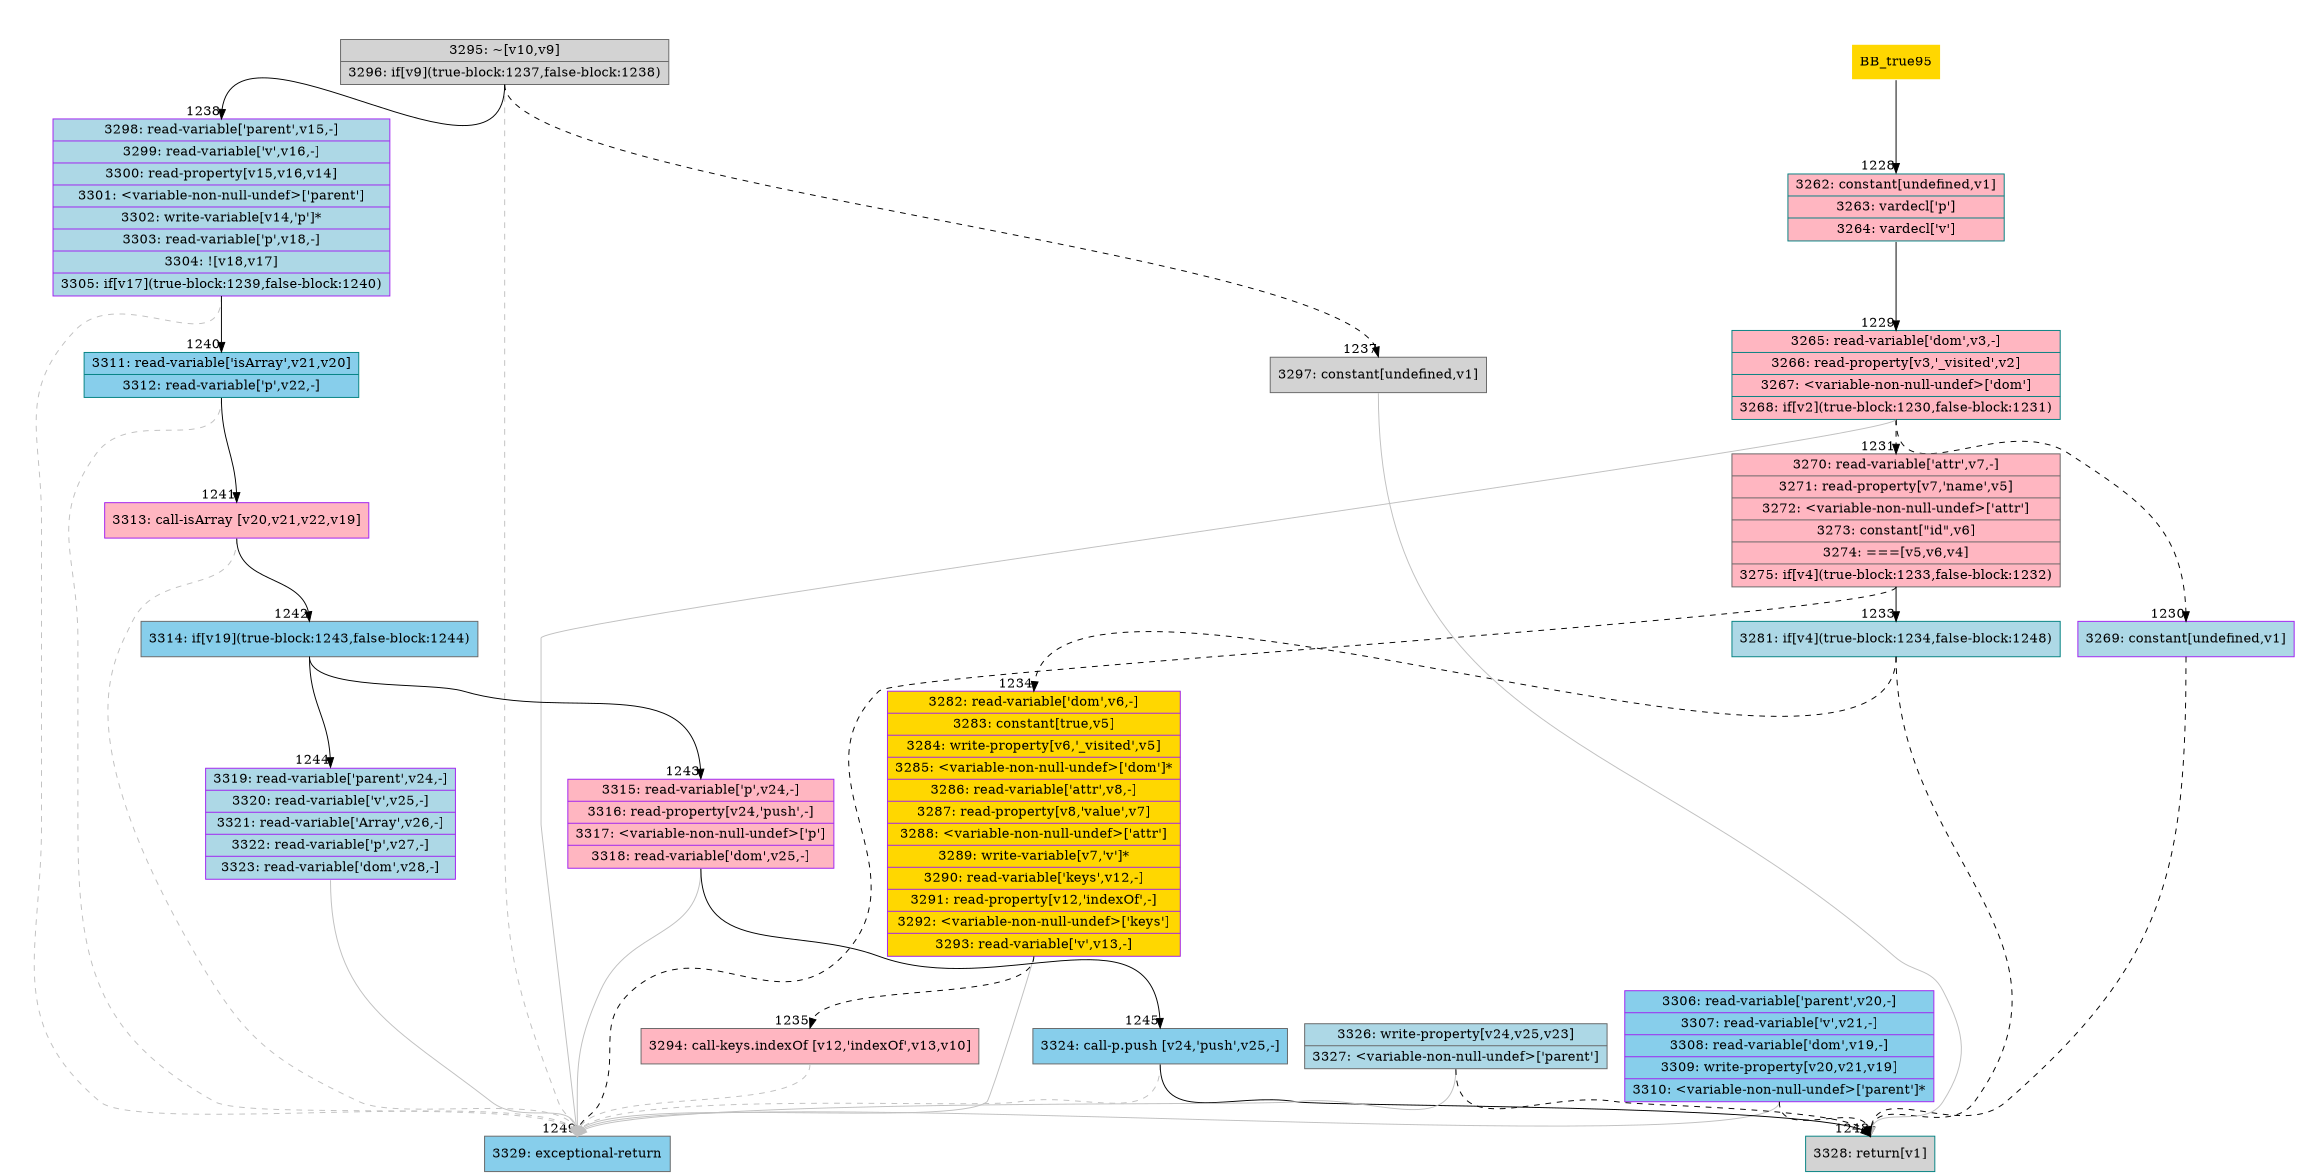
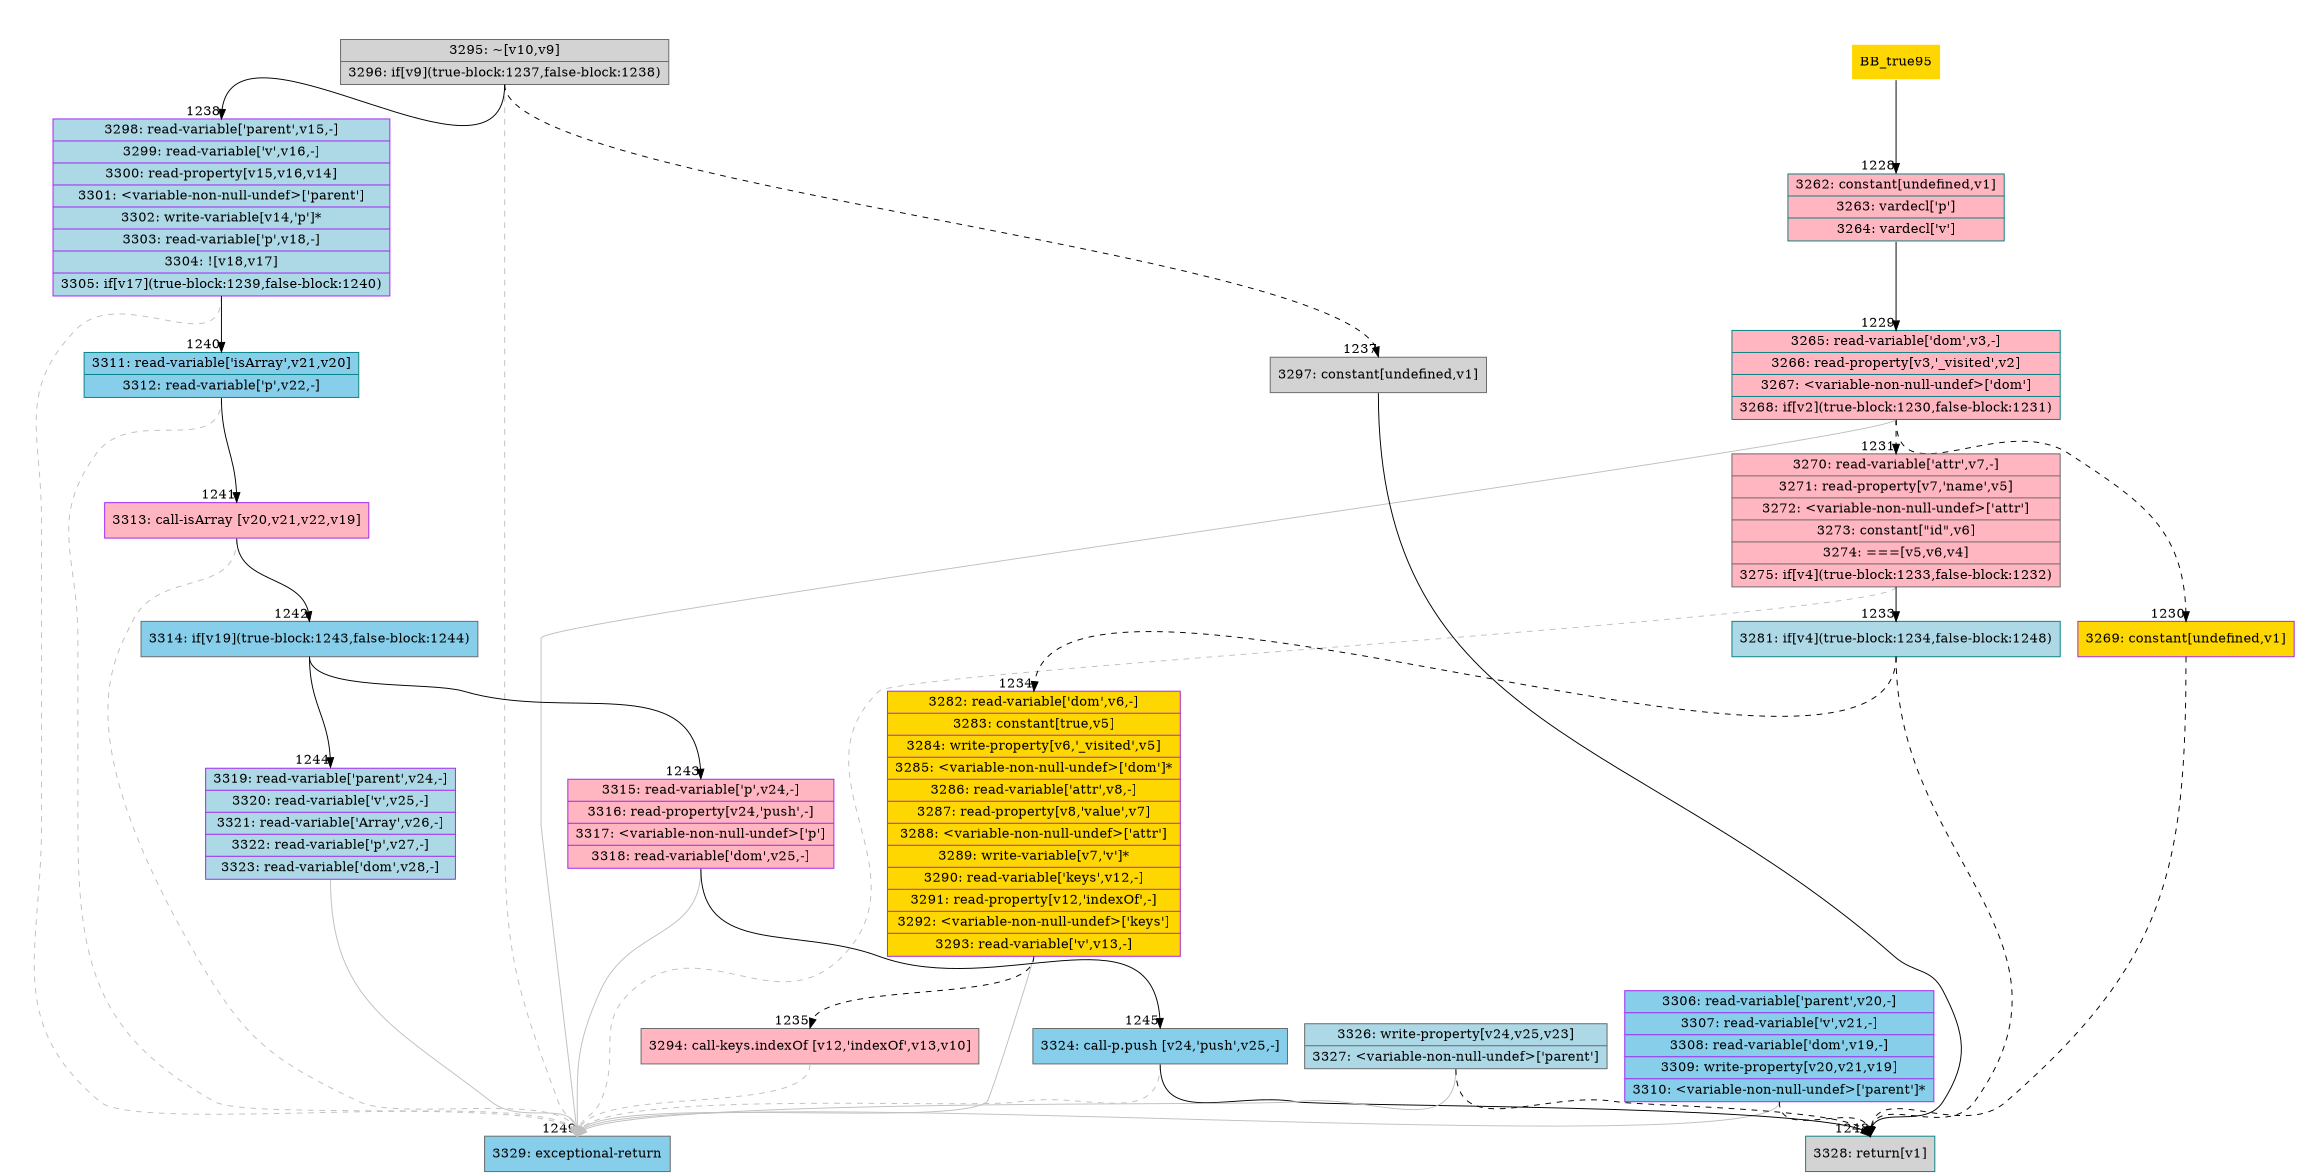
(2186, 639) -> (2186, 639)
(1060, 669) -> (1060, 669)
(1670, 800) -> (1670, 800)
